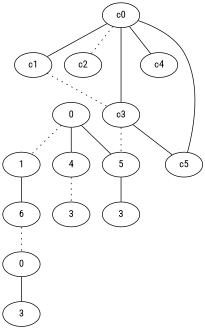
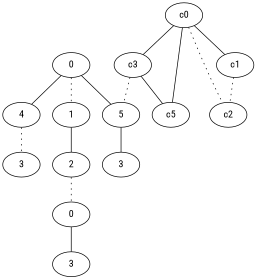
(159, 65) -> none
(77, 90) -> (232, 90)
(21, 214) -> (71, 165)
